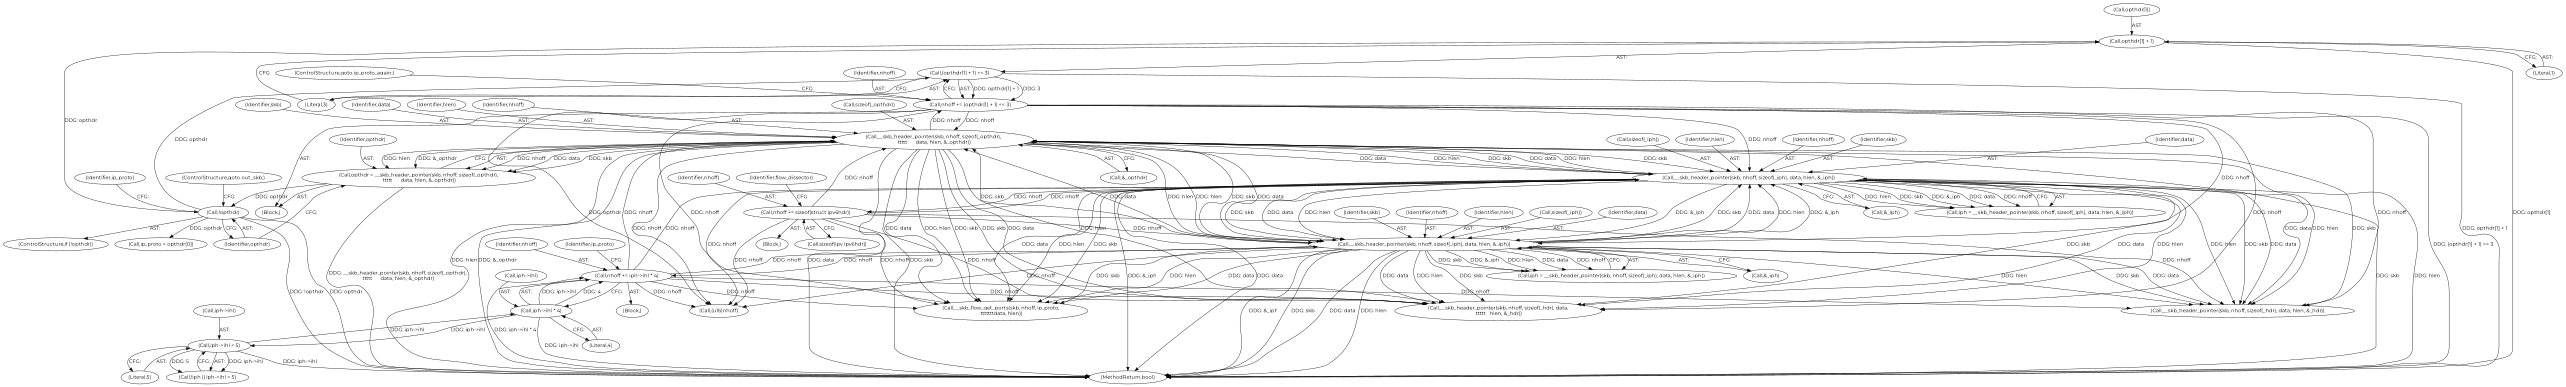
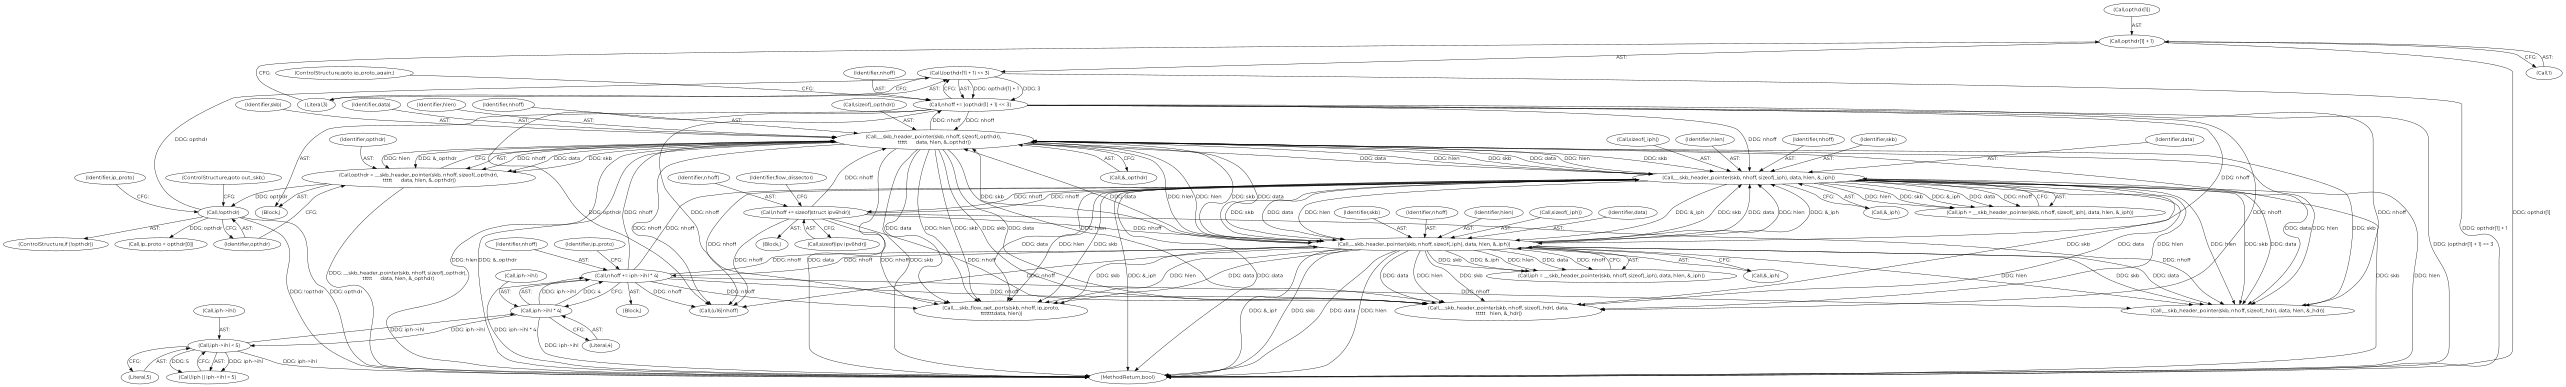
(953, 45) -> none
(2544, 73) -> (2544, 73)
